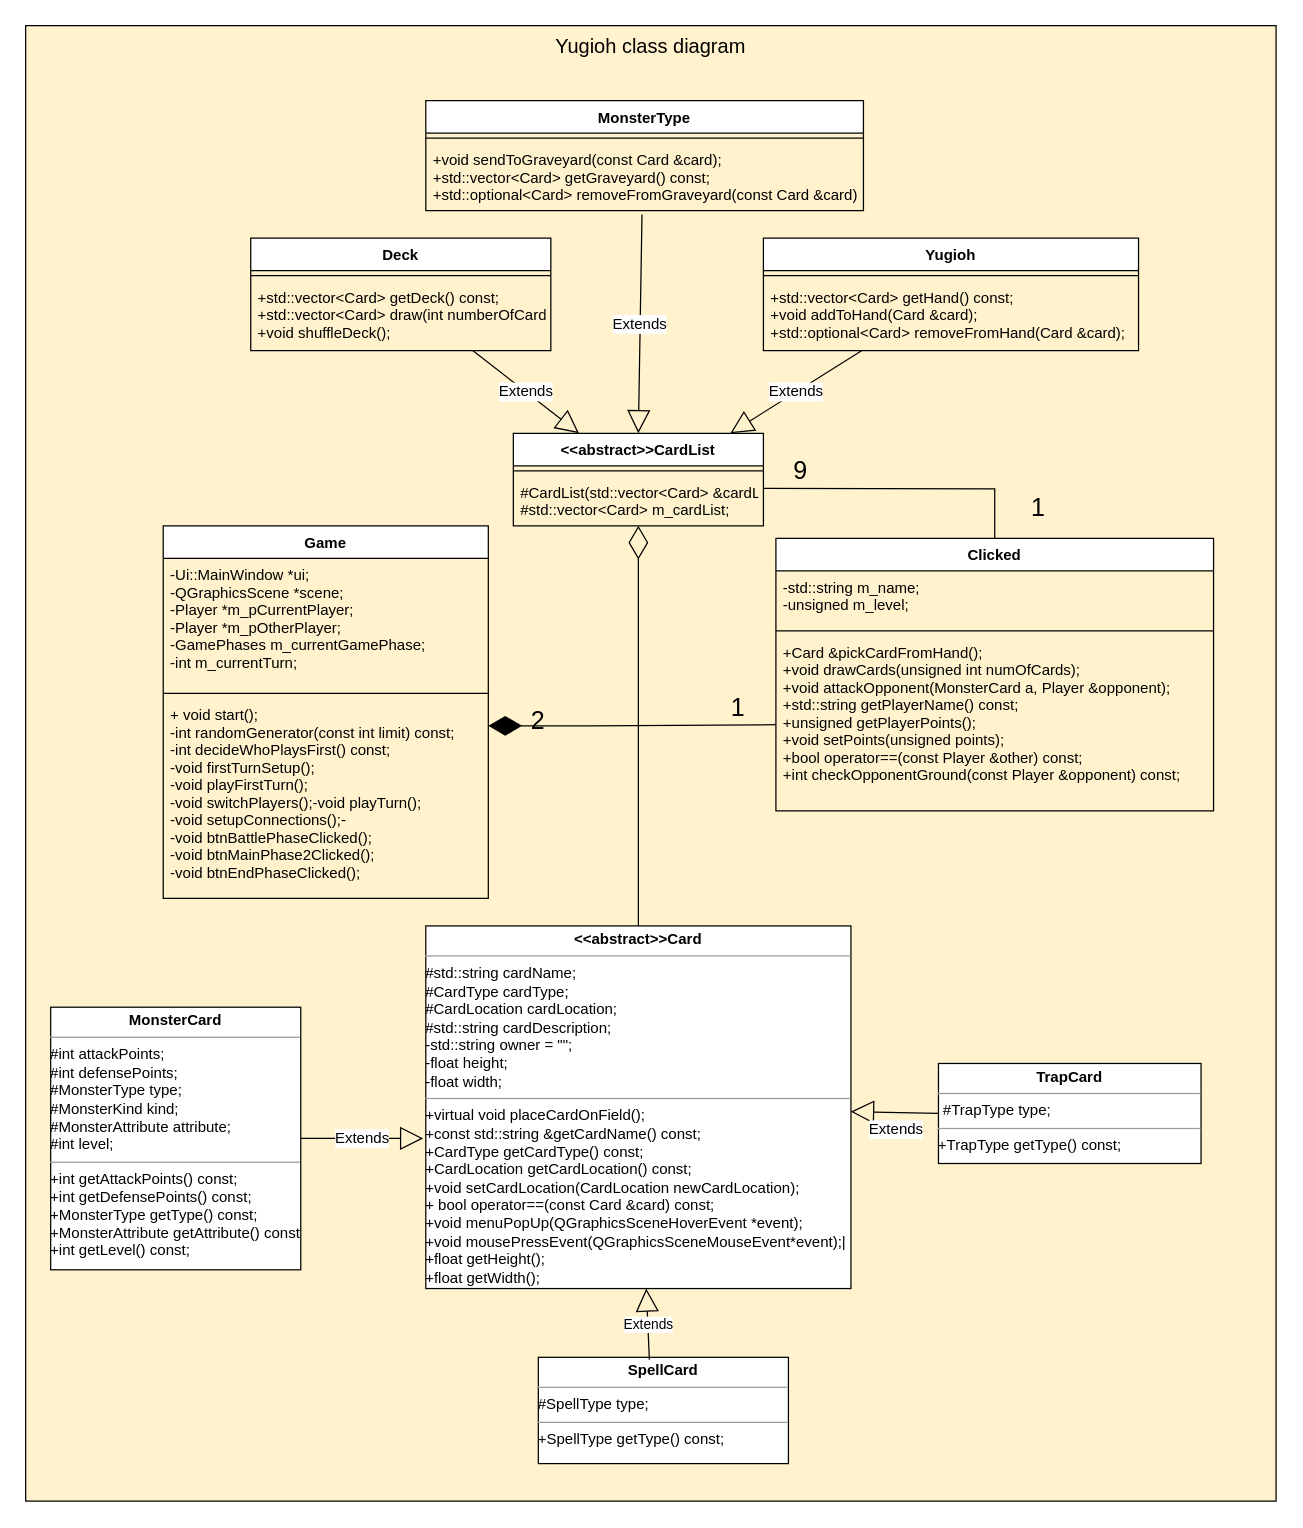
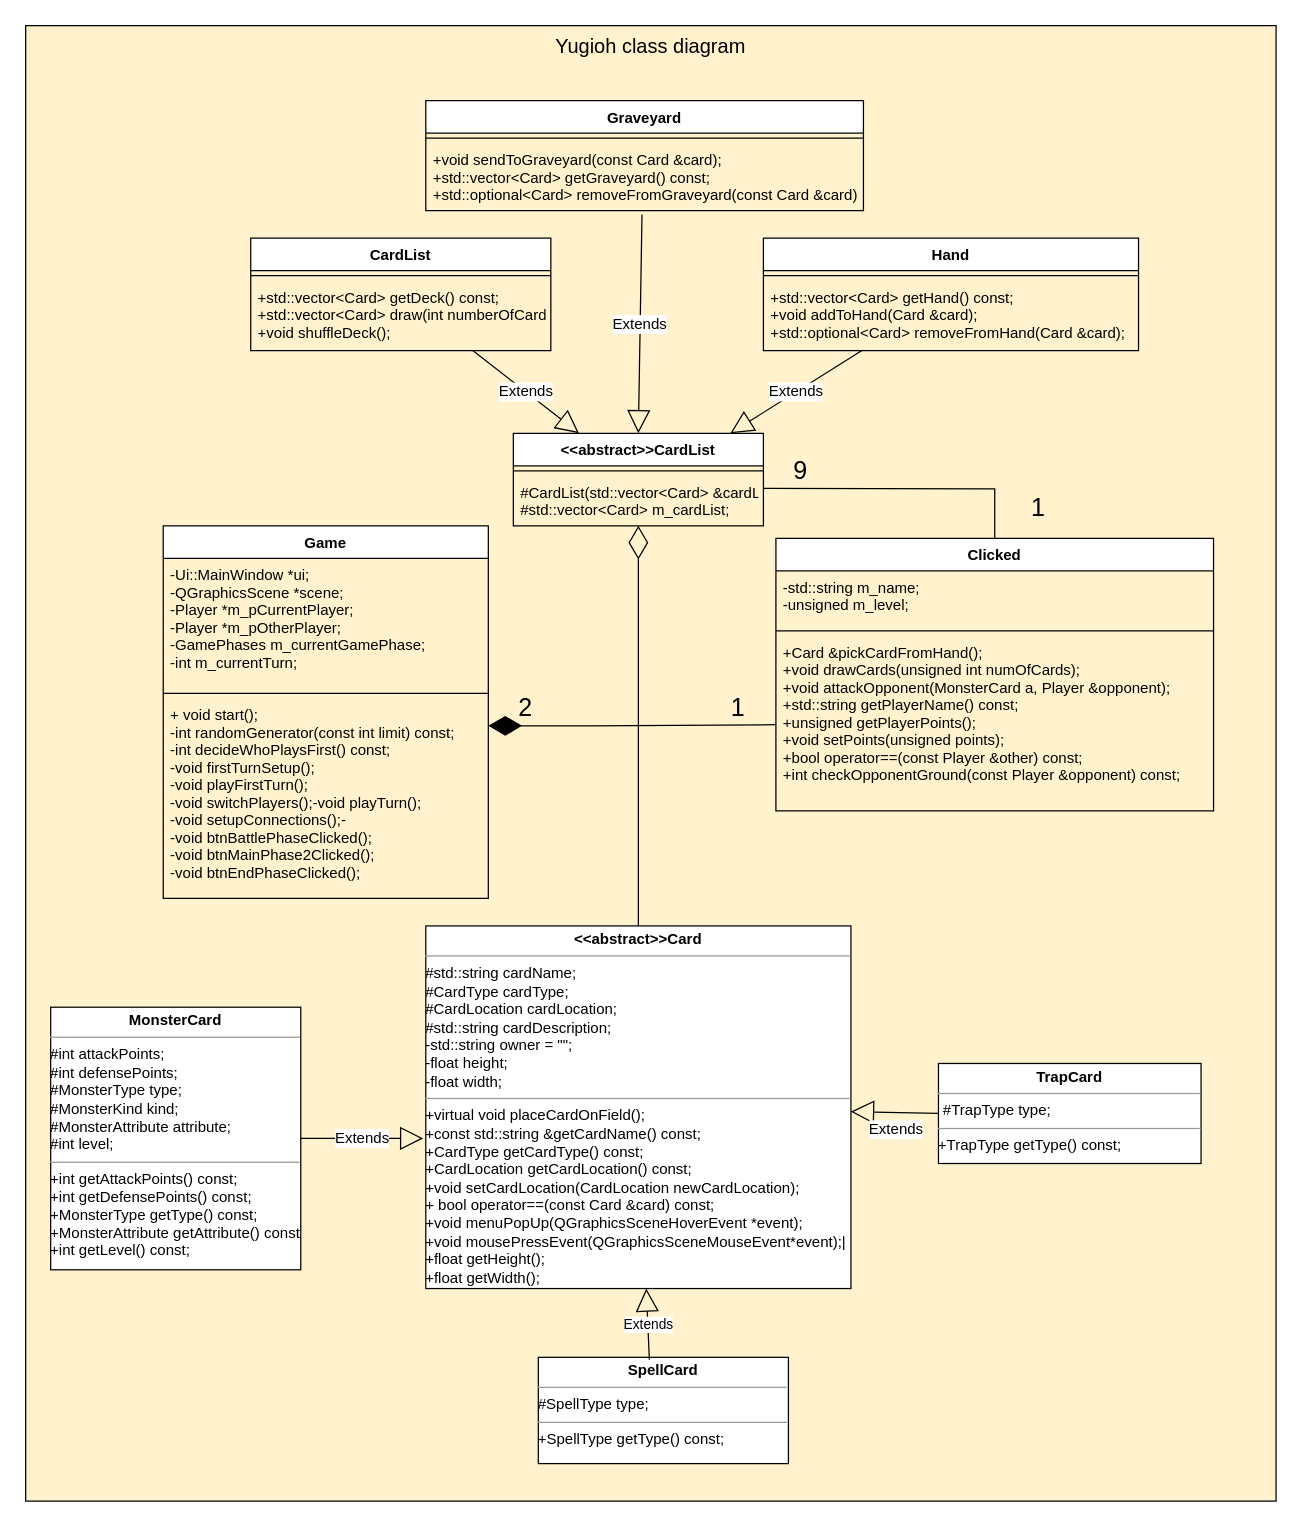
(644, 118) -> (644, 118)
(400, 255) -> (400, 255)
(950, 255) -> (950, 255)
(538, 719) -> (526, 707)
